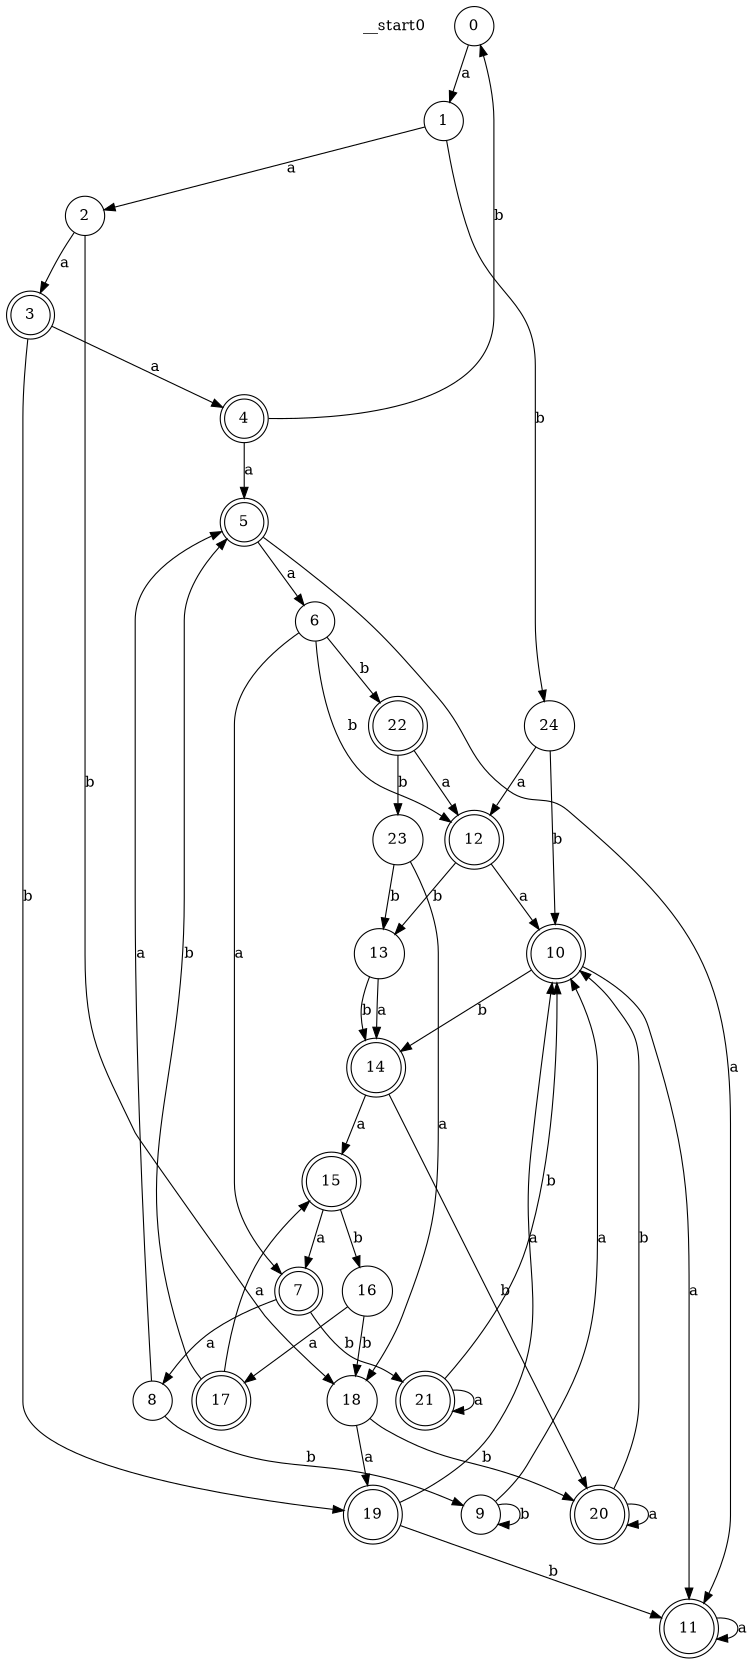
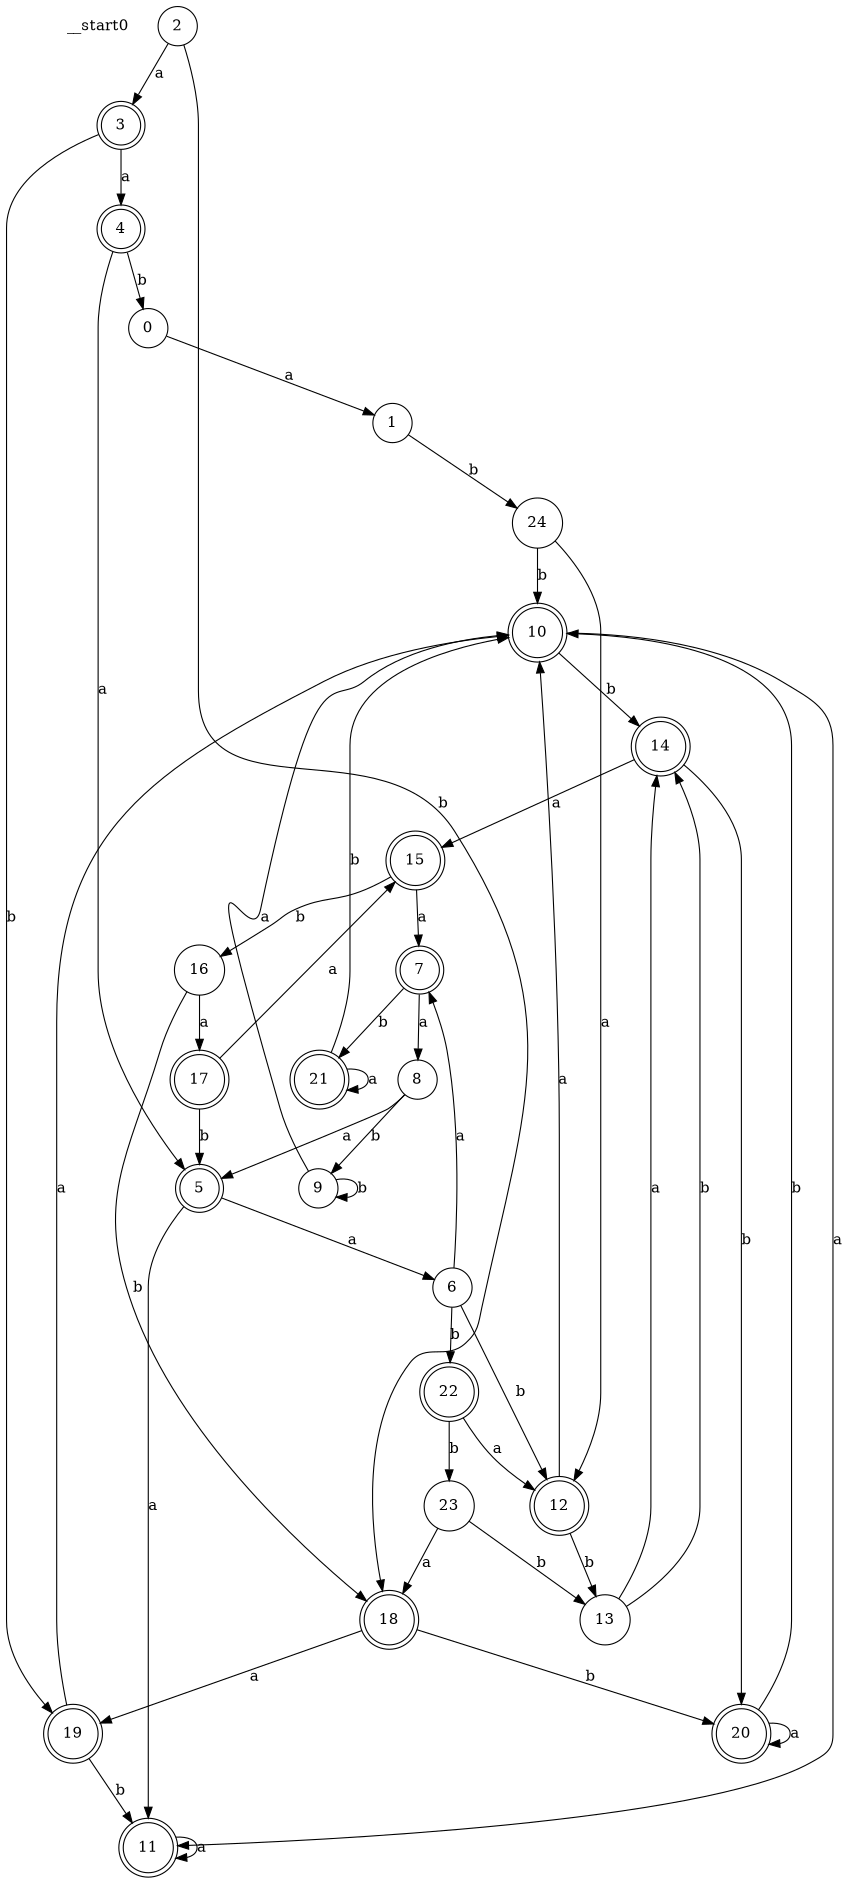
(270, 167) -> none
(352, 1401) -> (389, 1620)
